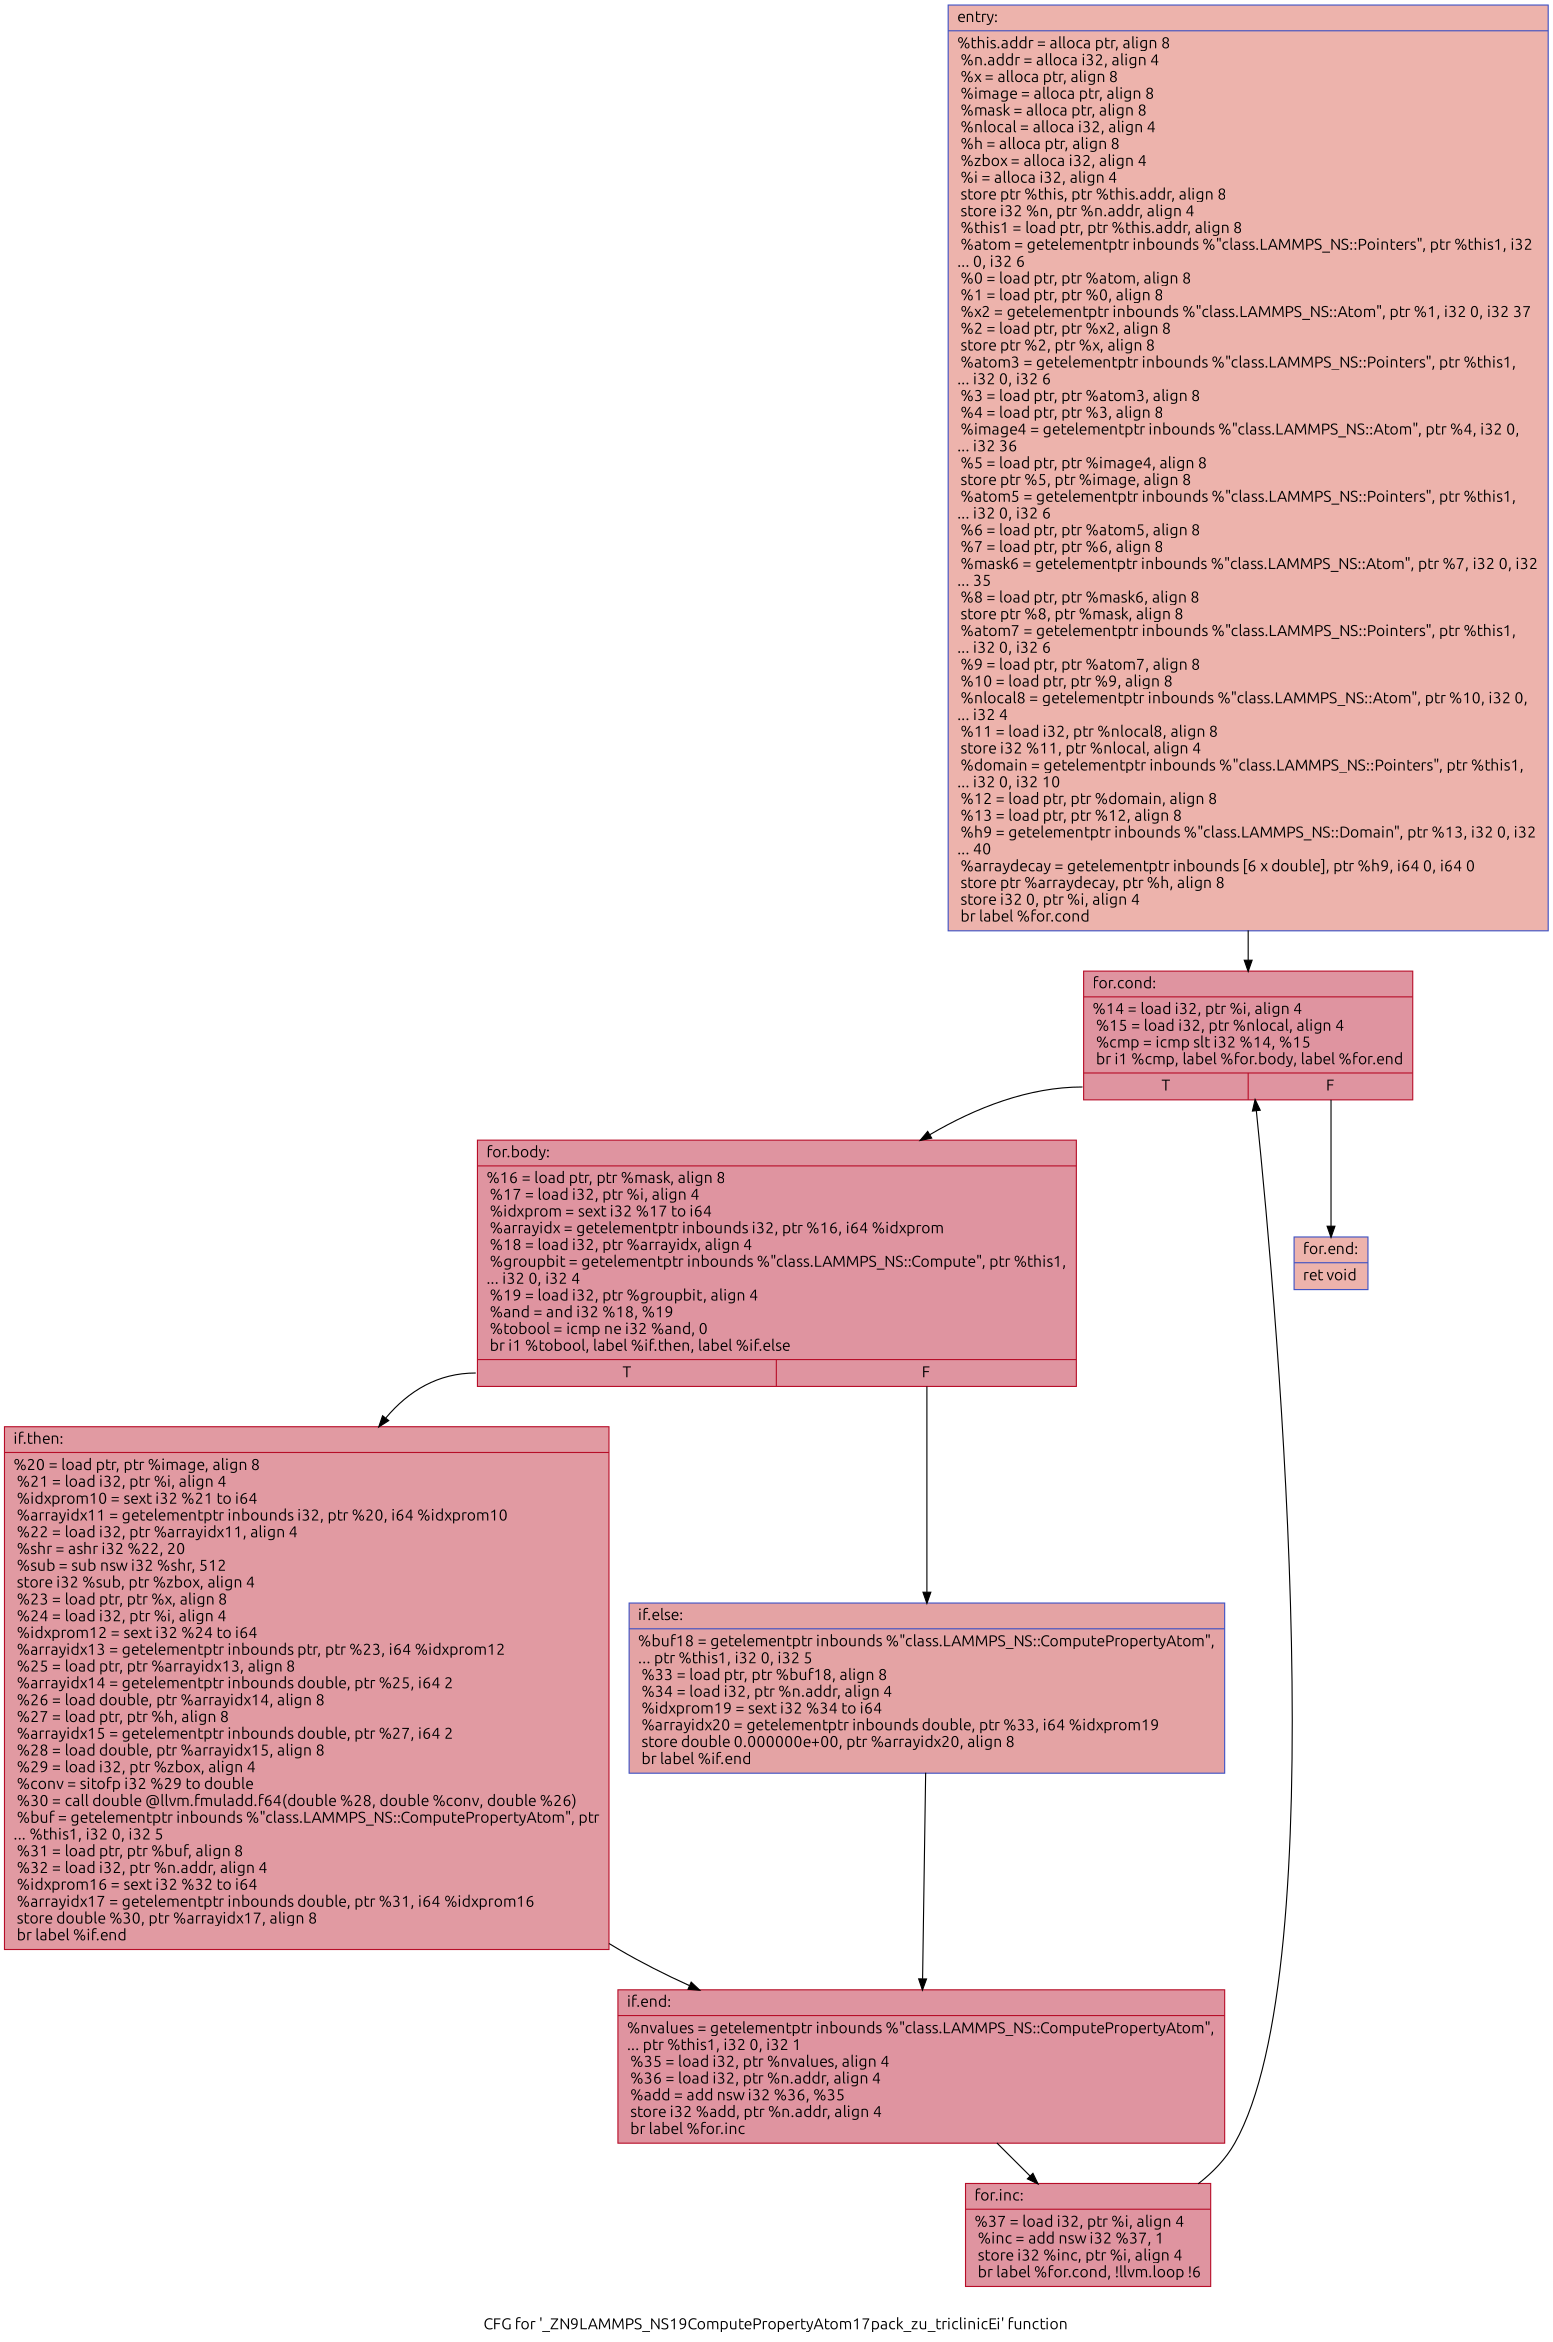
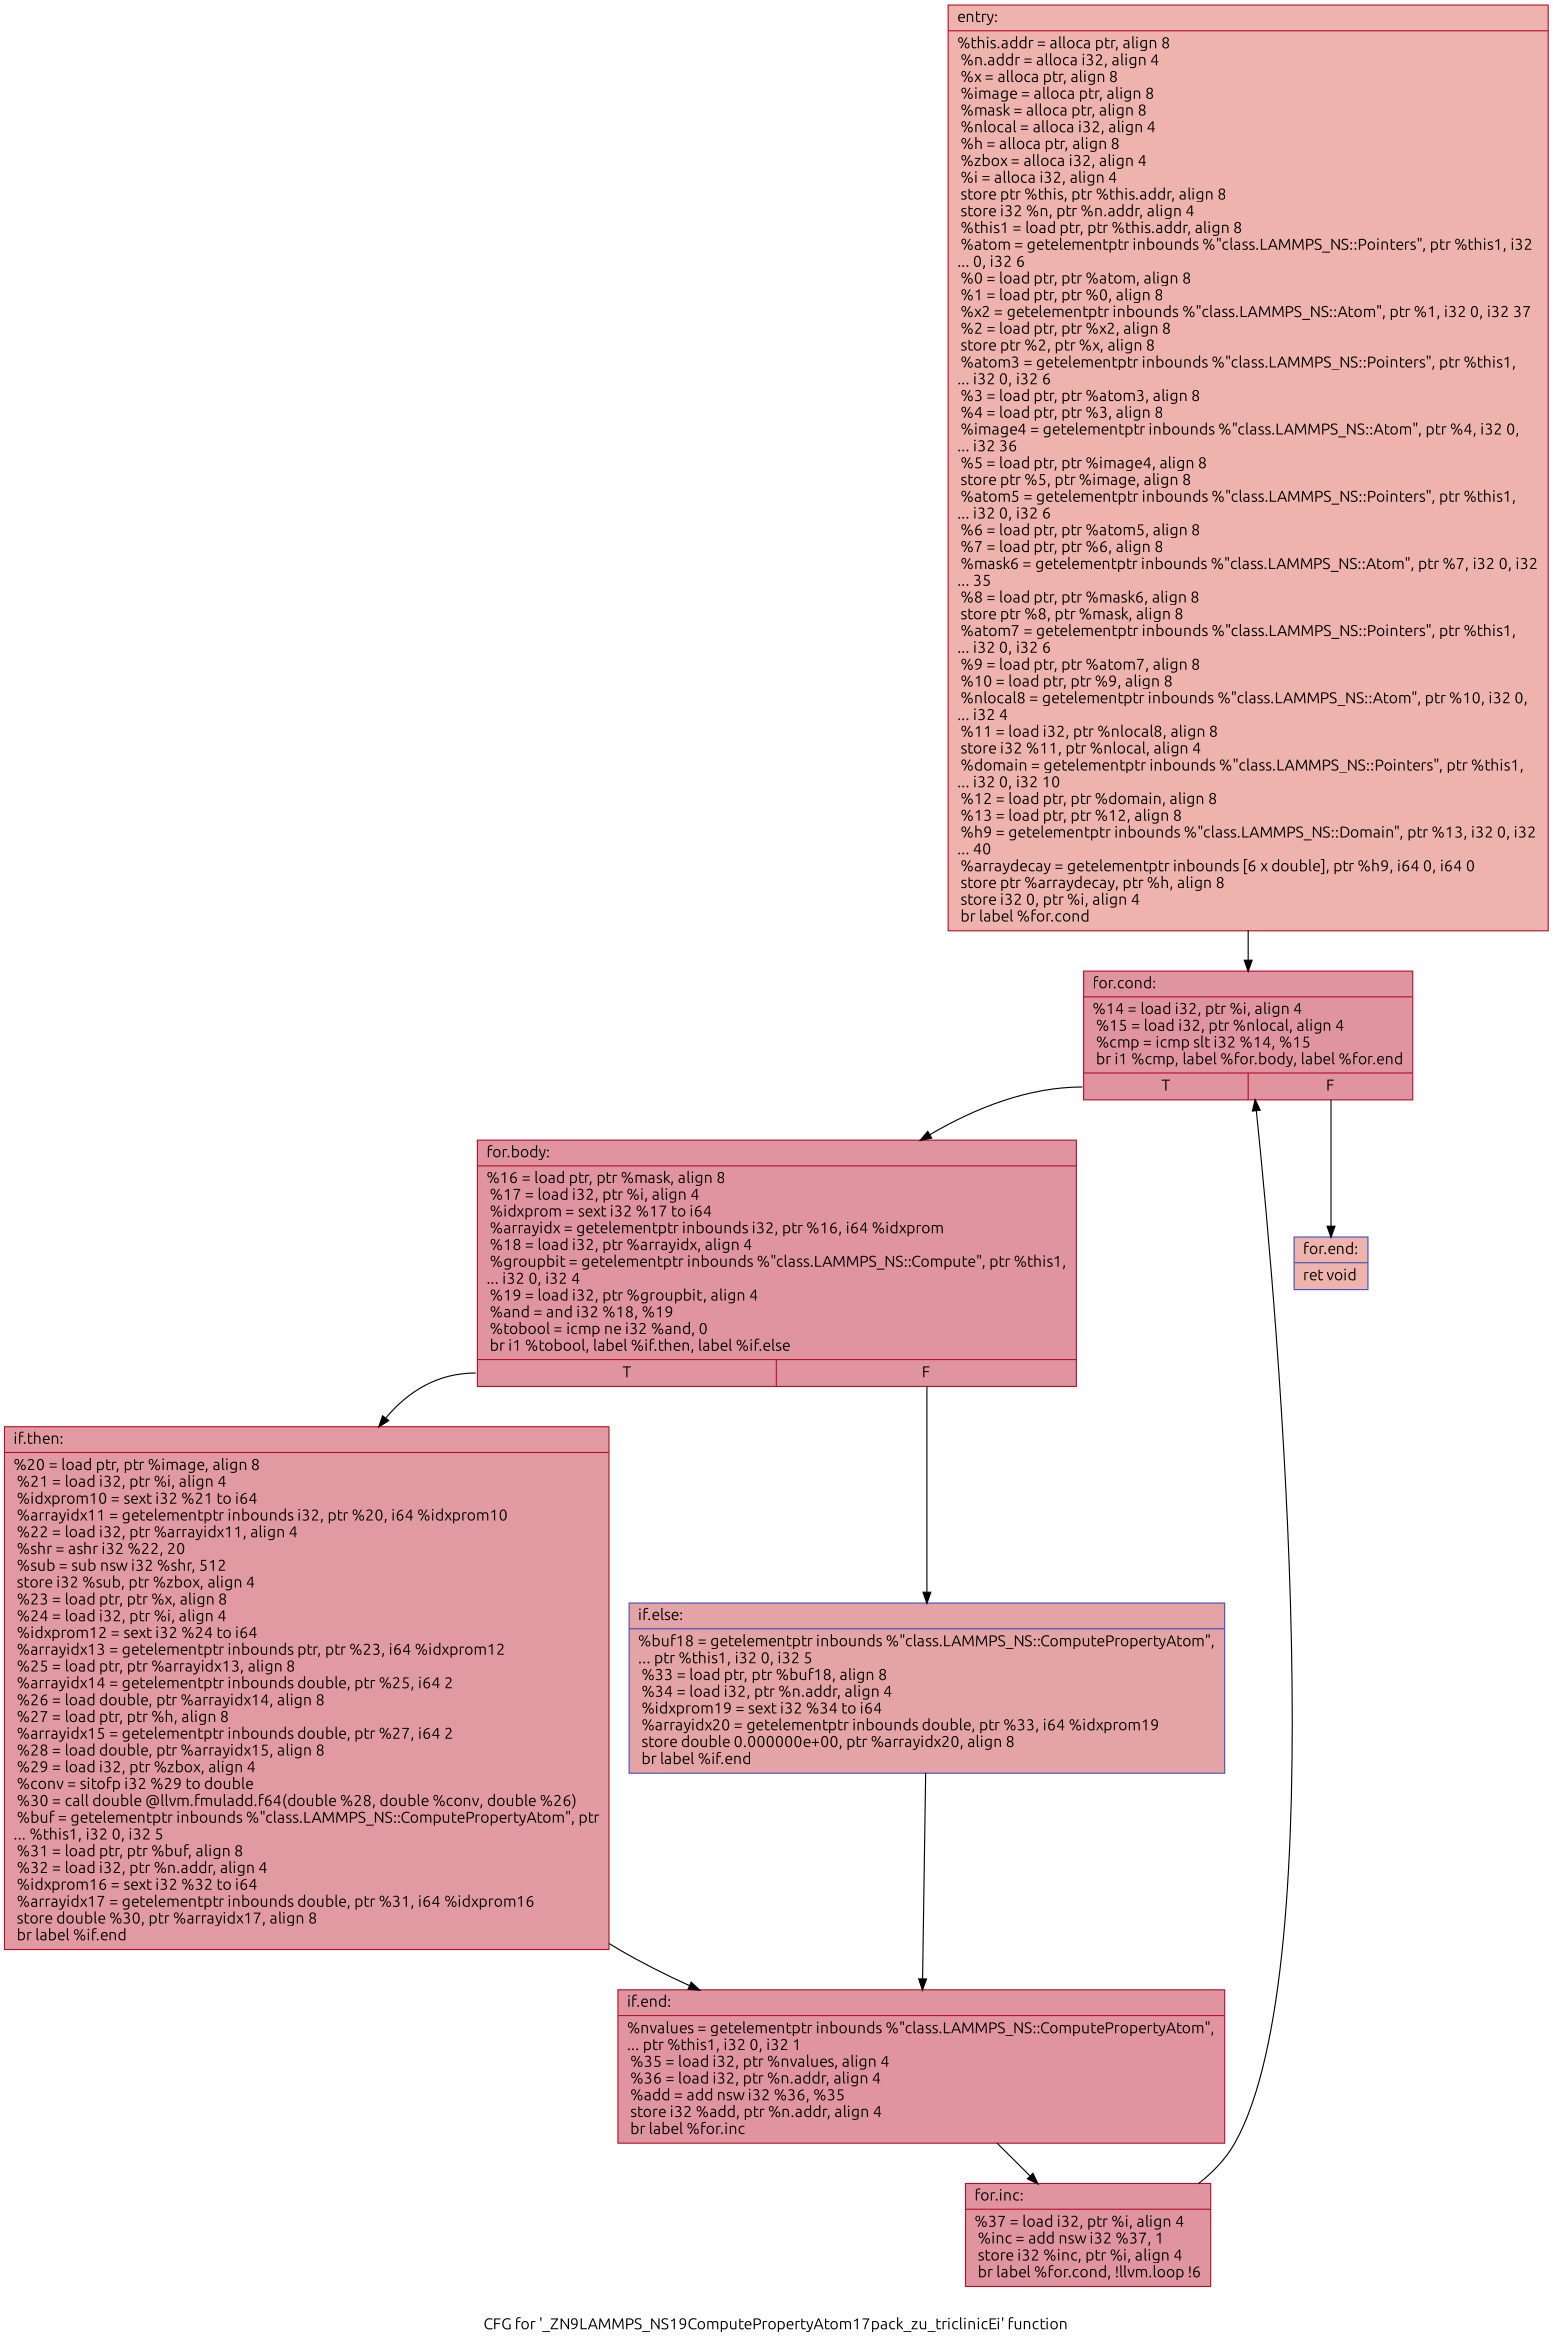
(1248, 468) -> (1248, 468)
